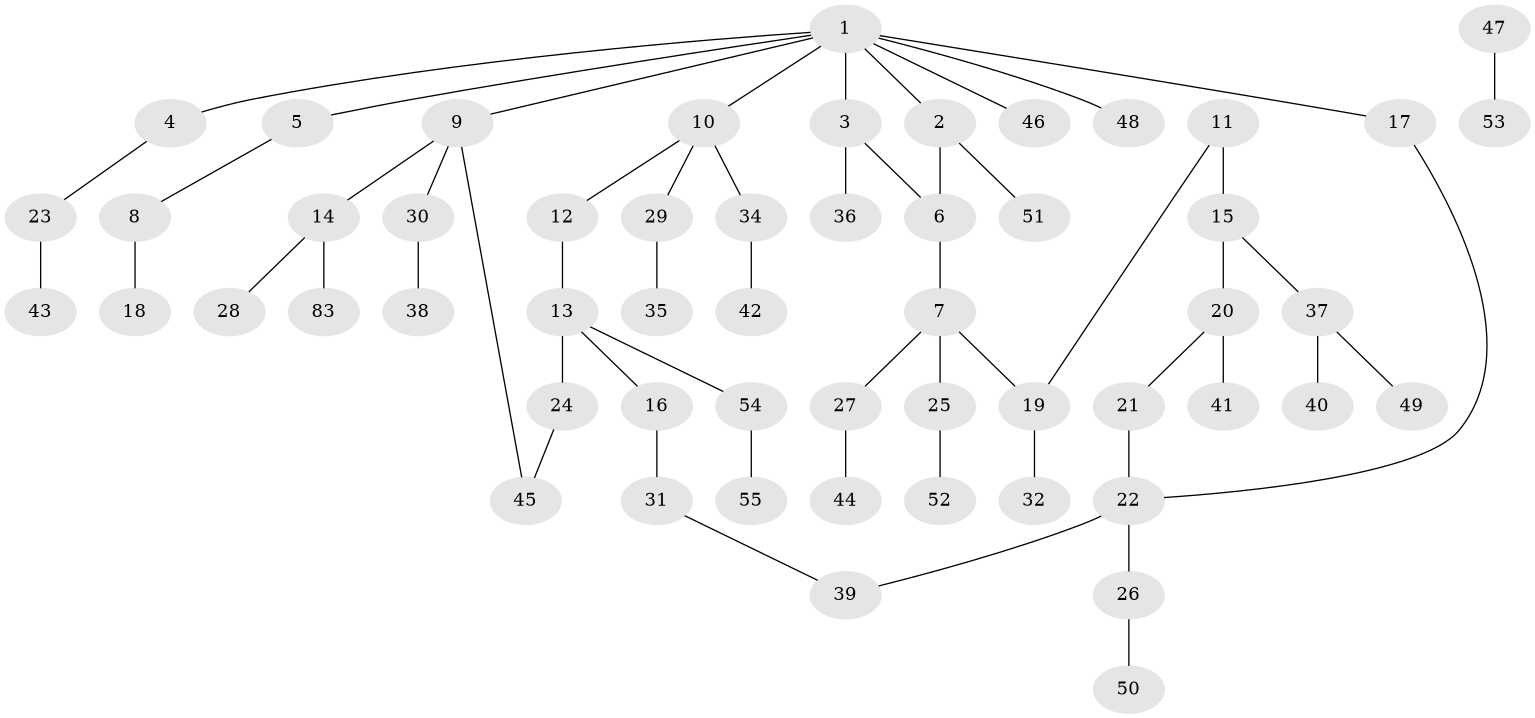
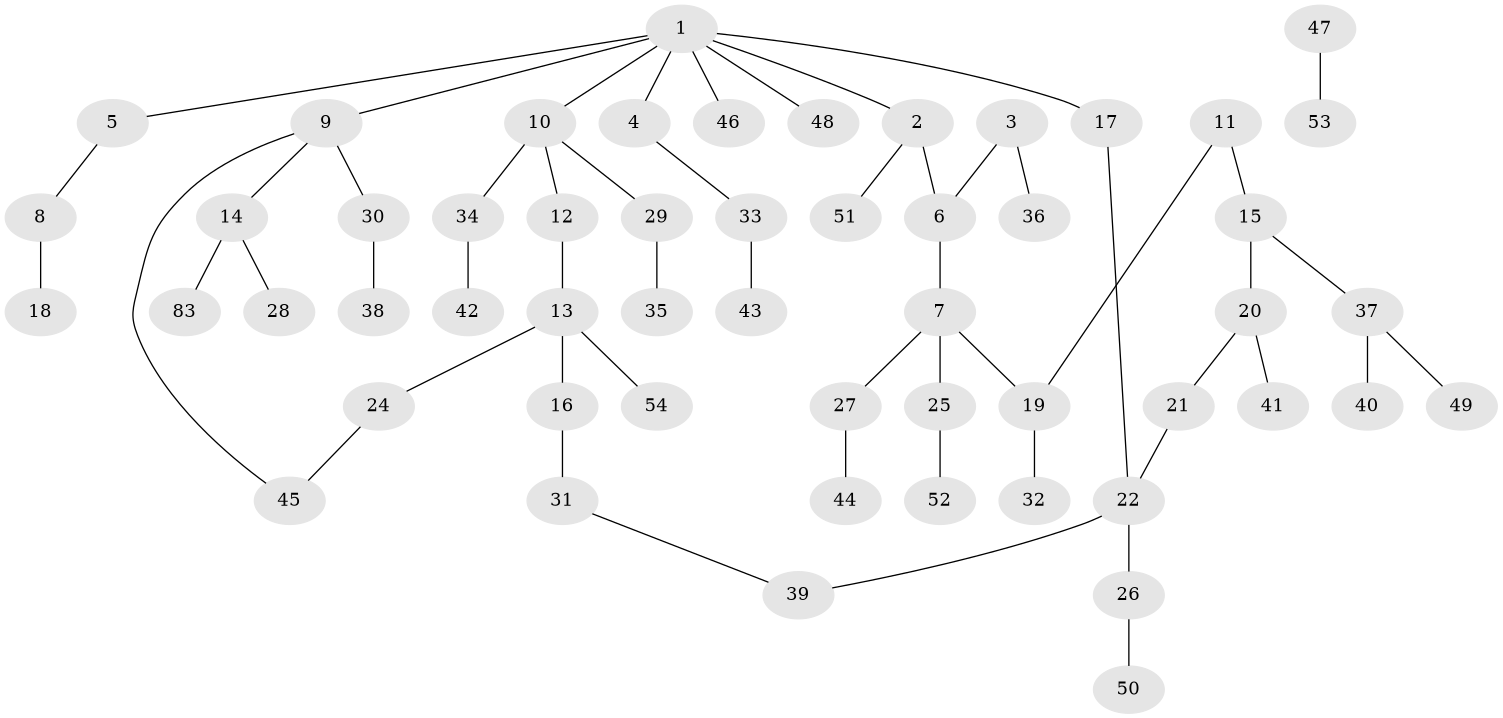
(846, 76) -> none
(41, 218) -> (751, 218)
(751, 501) -> none
